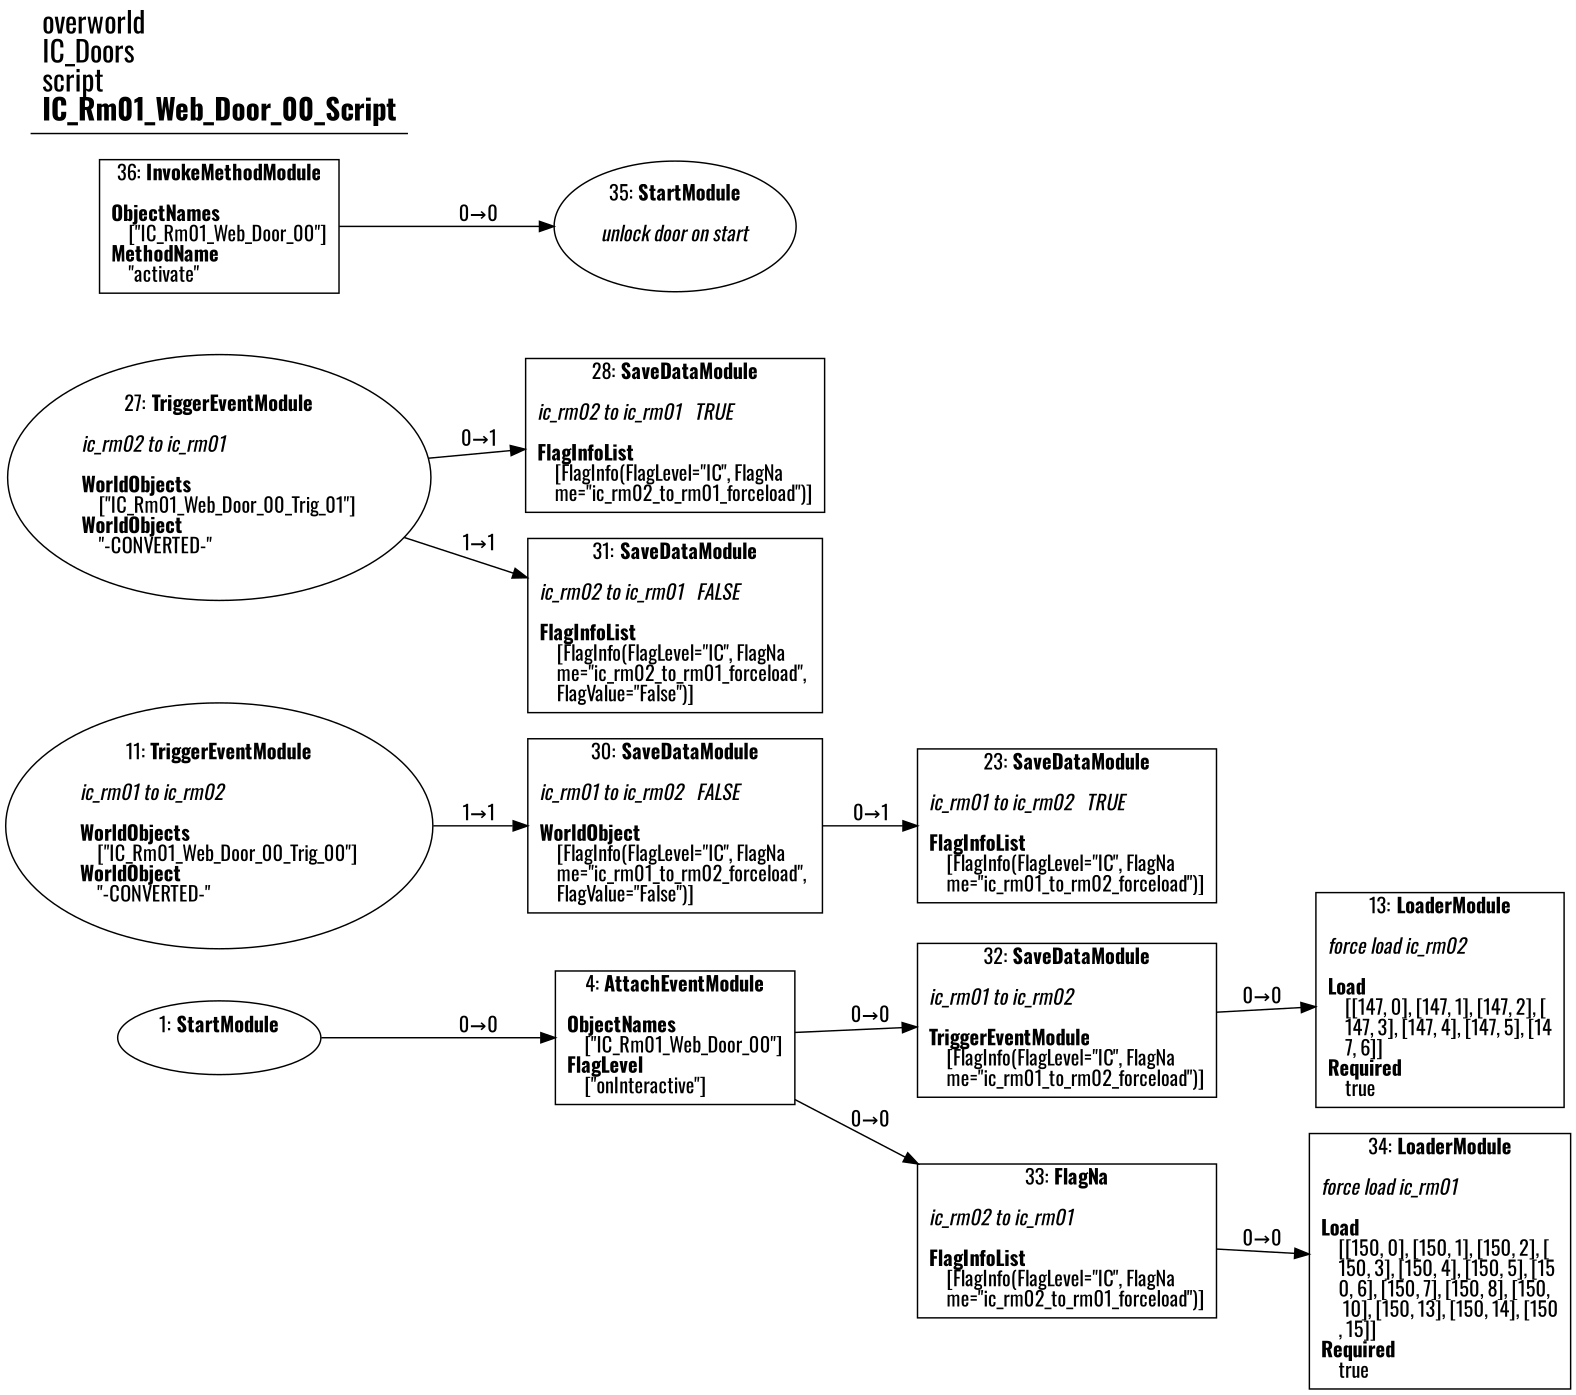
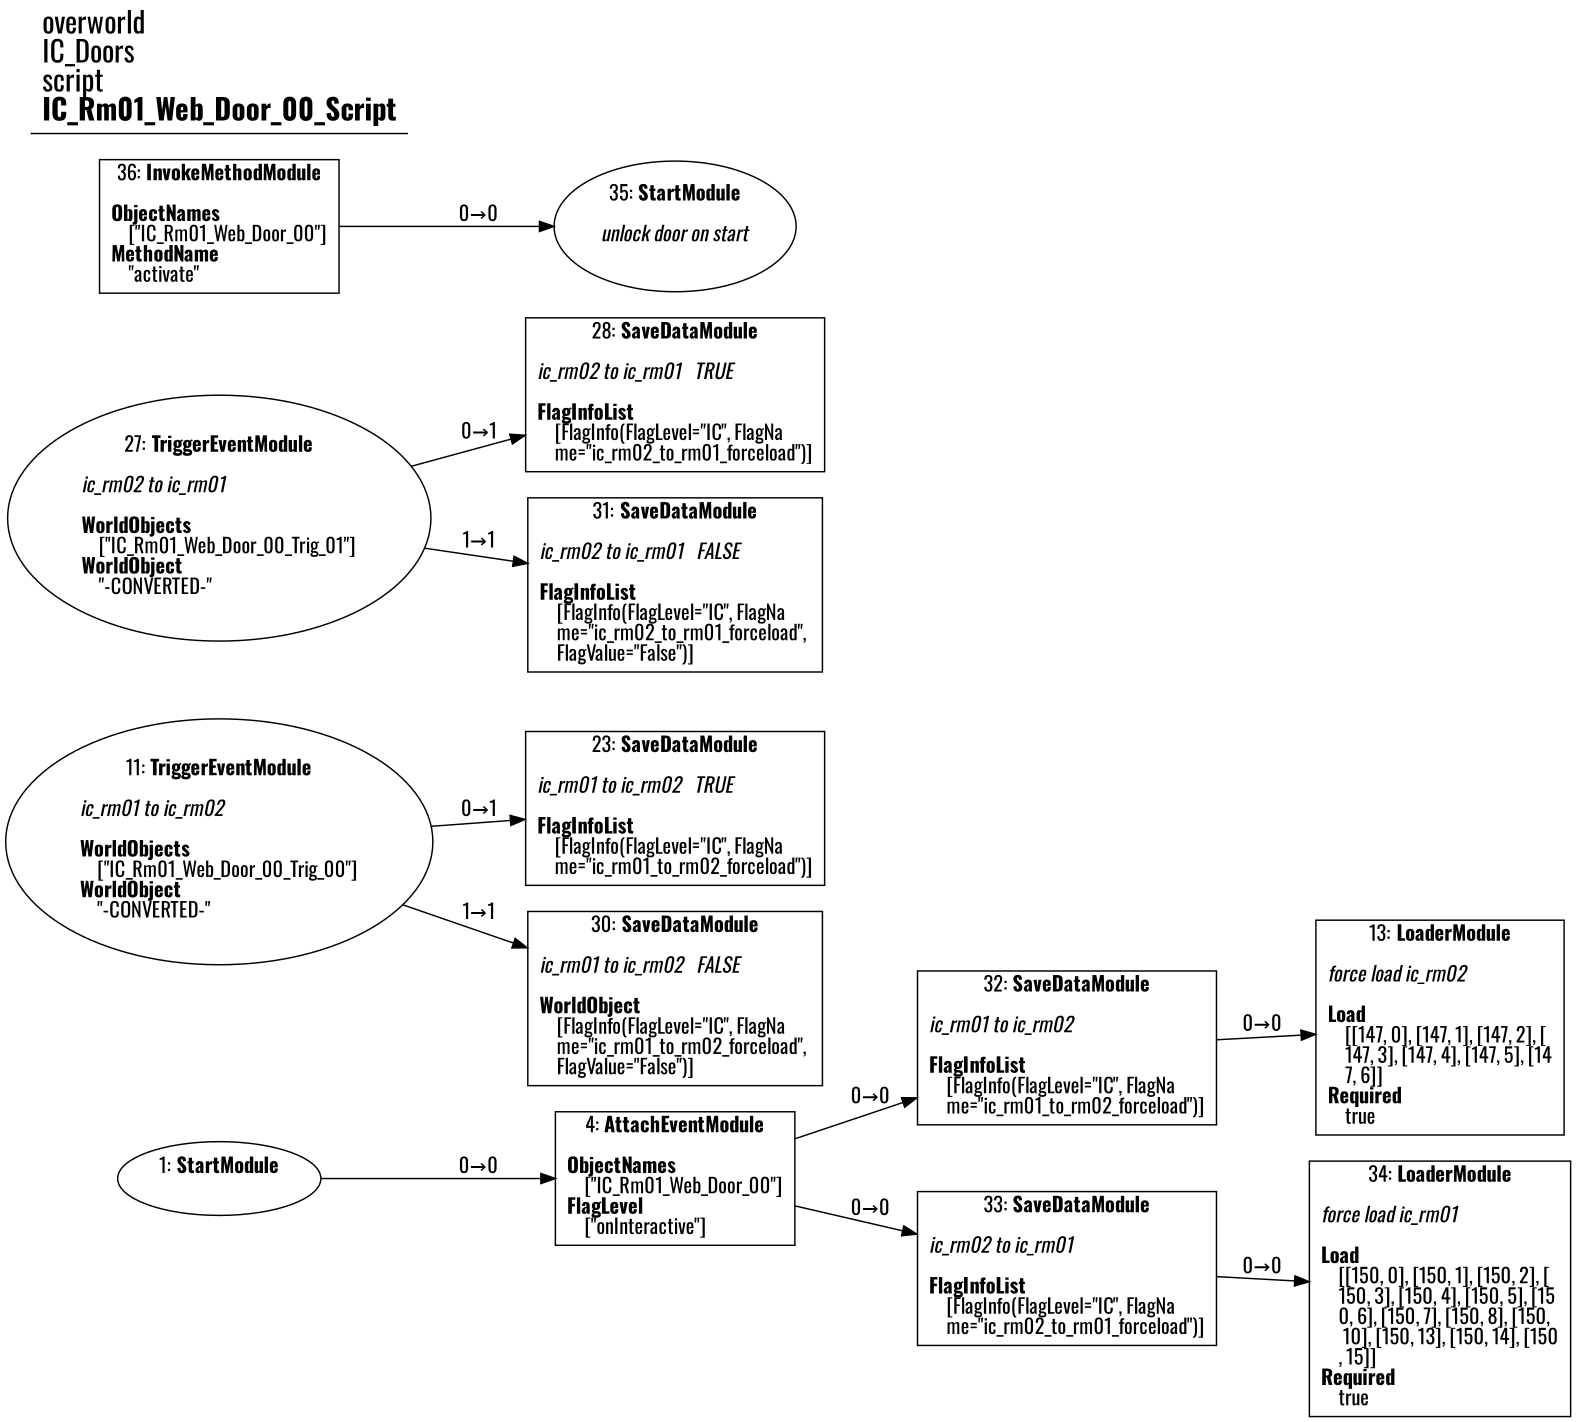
(863, 826) -> (471, 823)
(1010, 1039) -> (978, 1067)
(1082, 1179) -> (1082, 1206)
